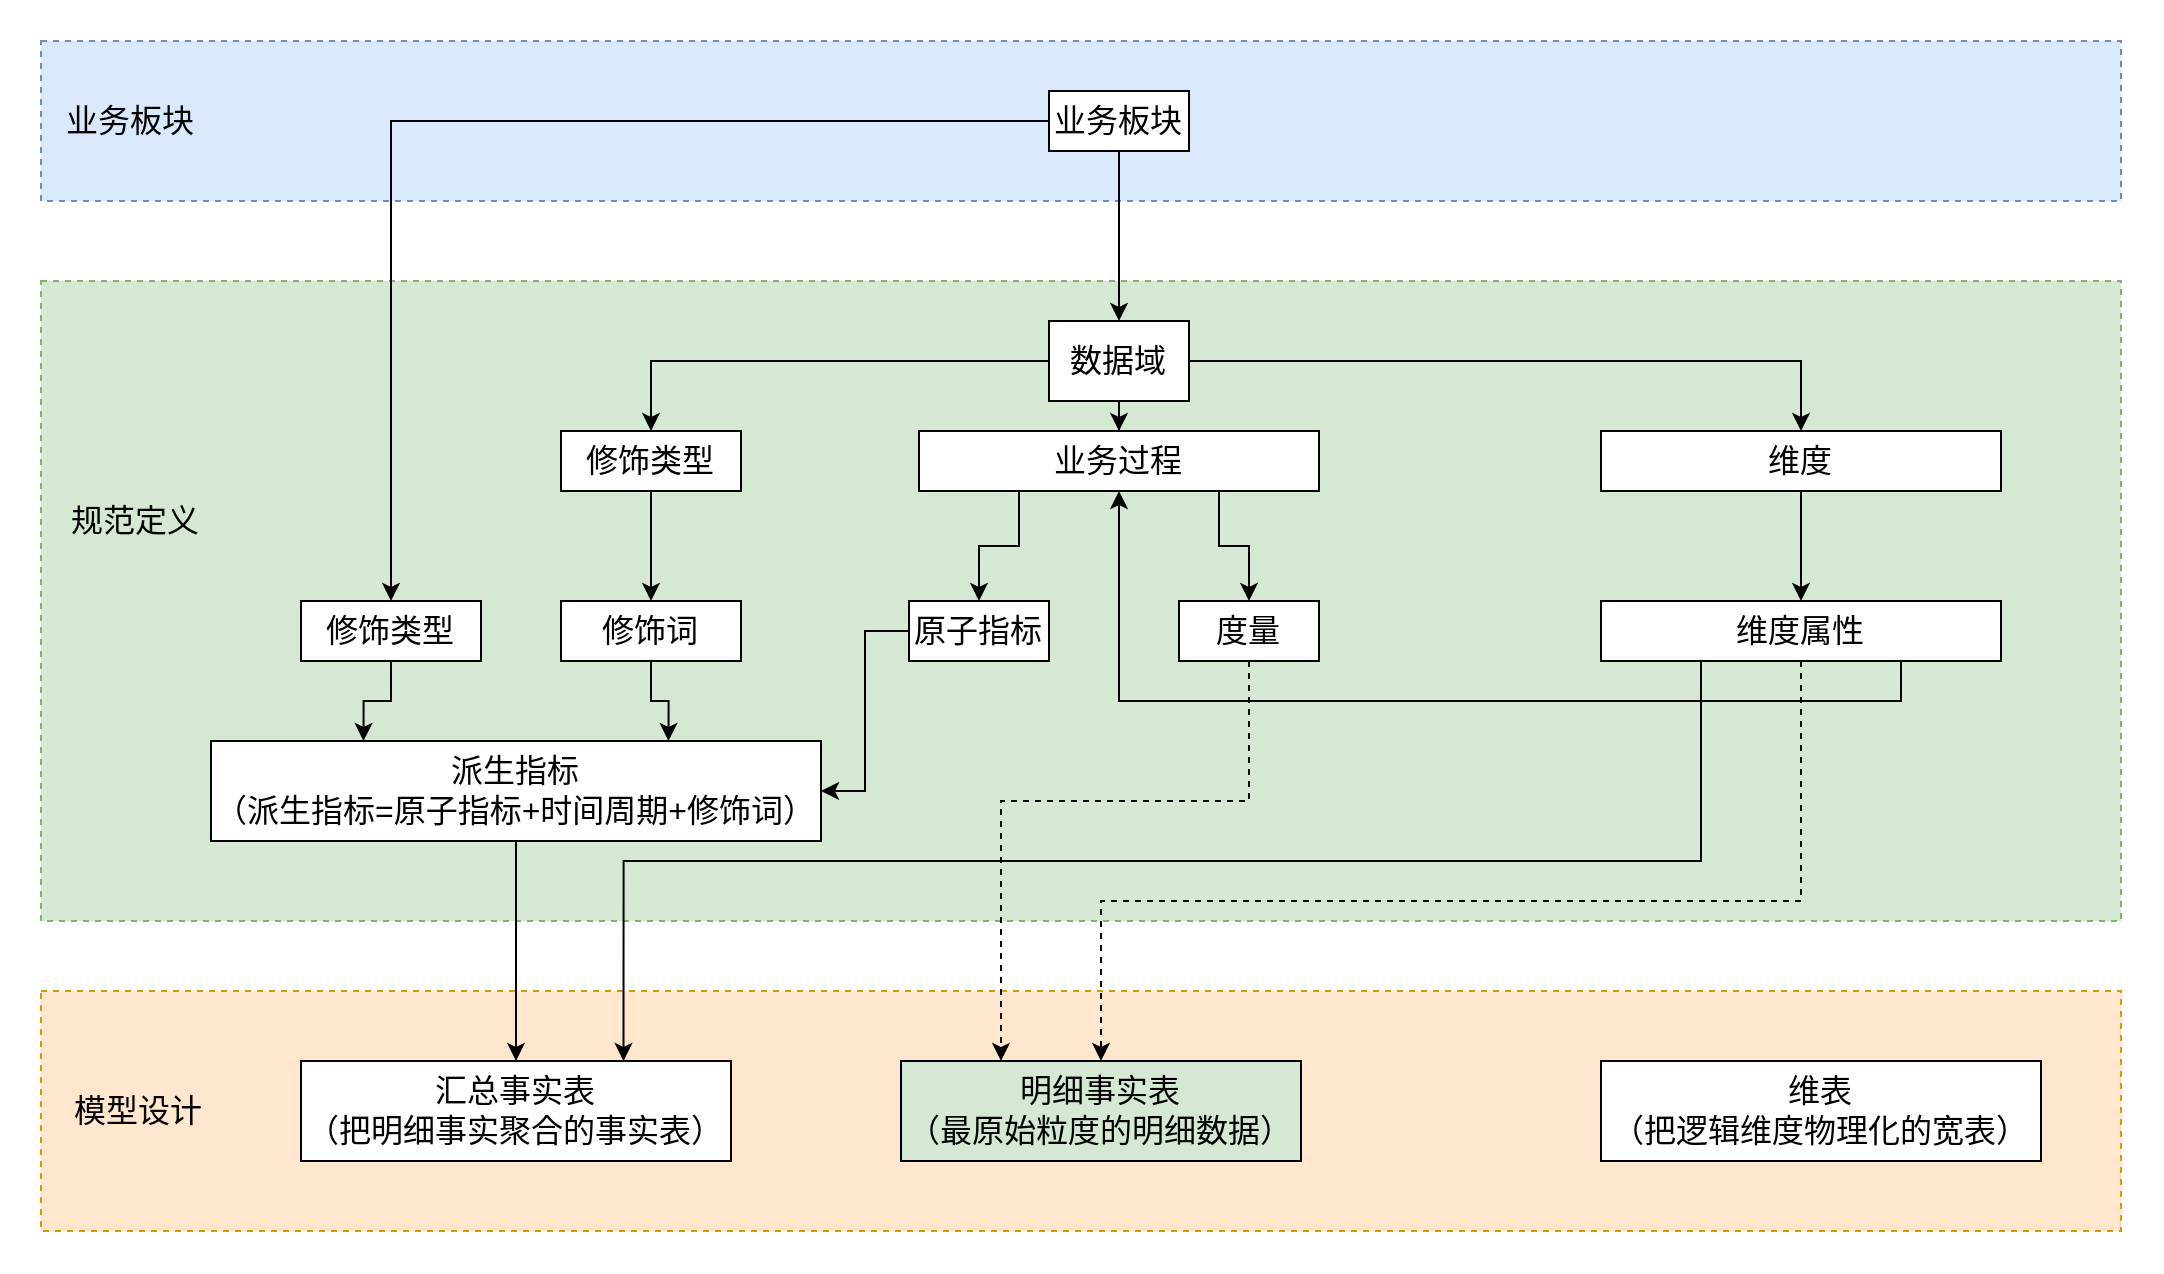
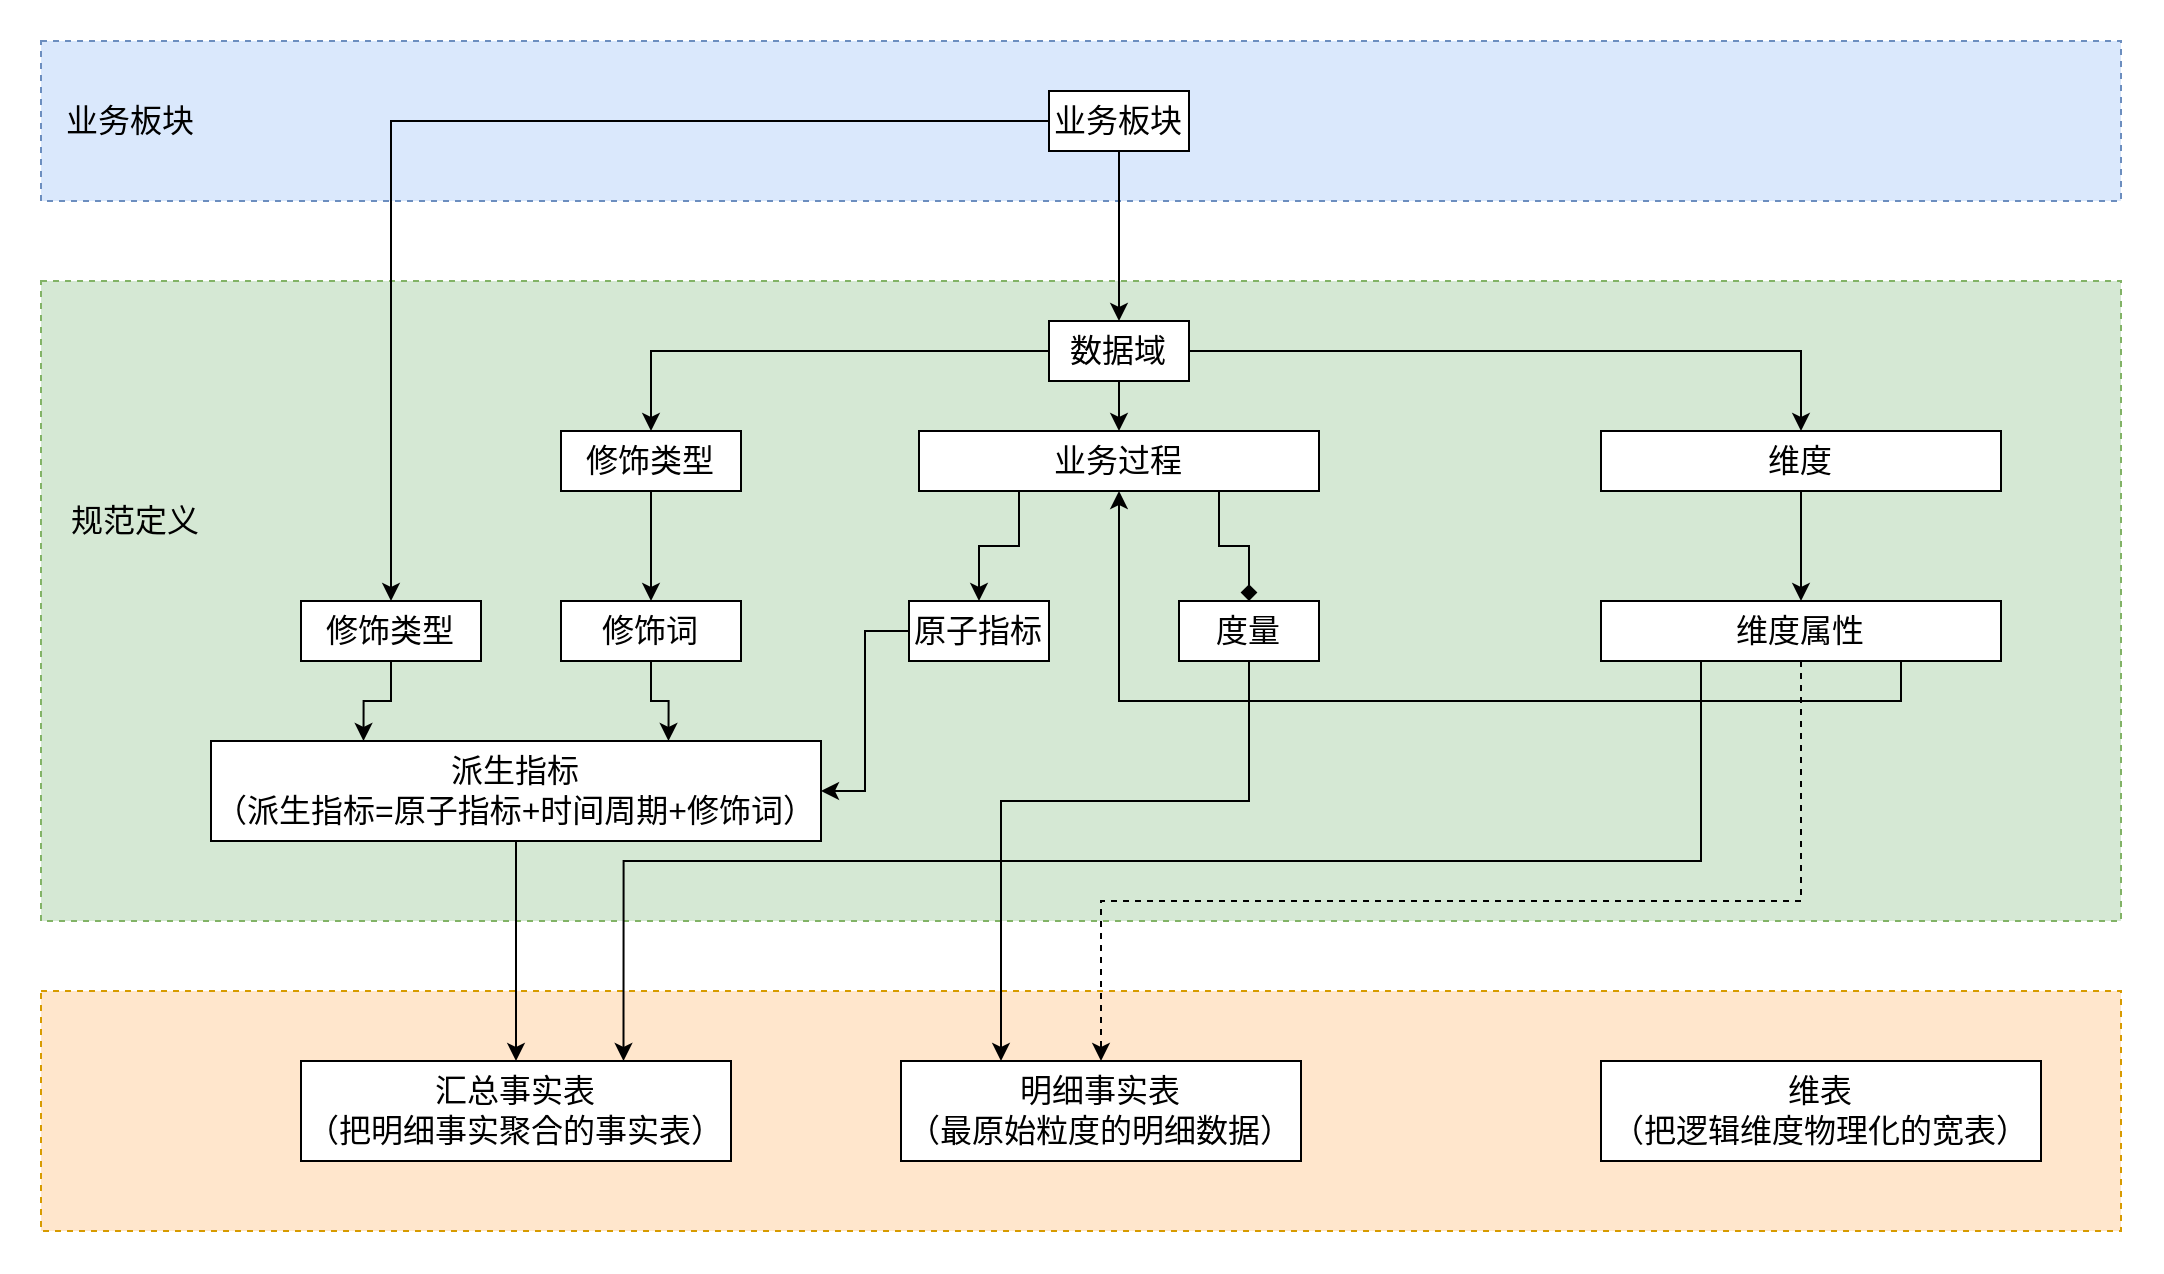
(1119, 361) -> (1119, 351)
(1249, 586) -> (1249, 585)
(1070, 801) -> (1070, 801)
(139, 1111) -> none
(1101, 1111) -> (1101, 1111)
